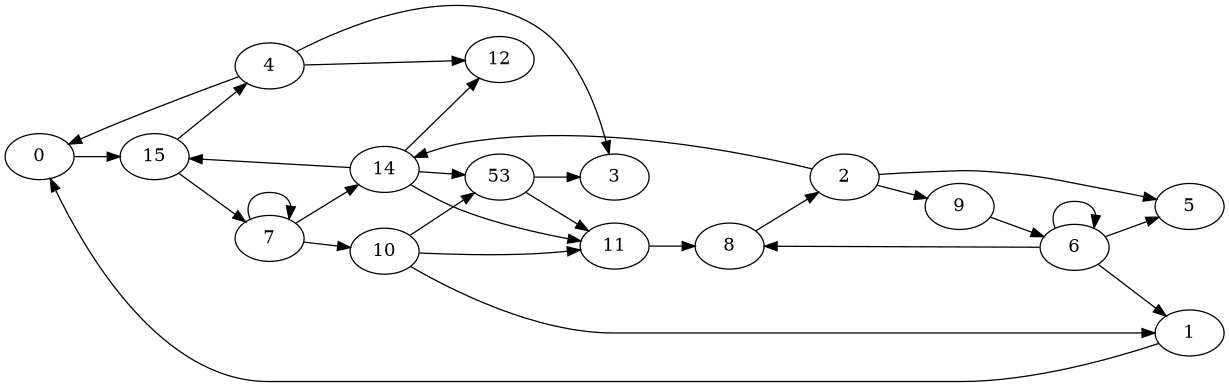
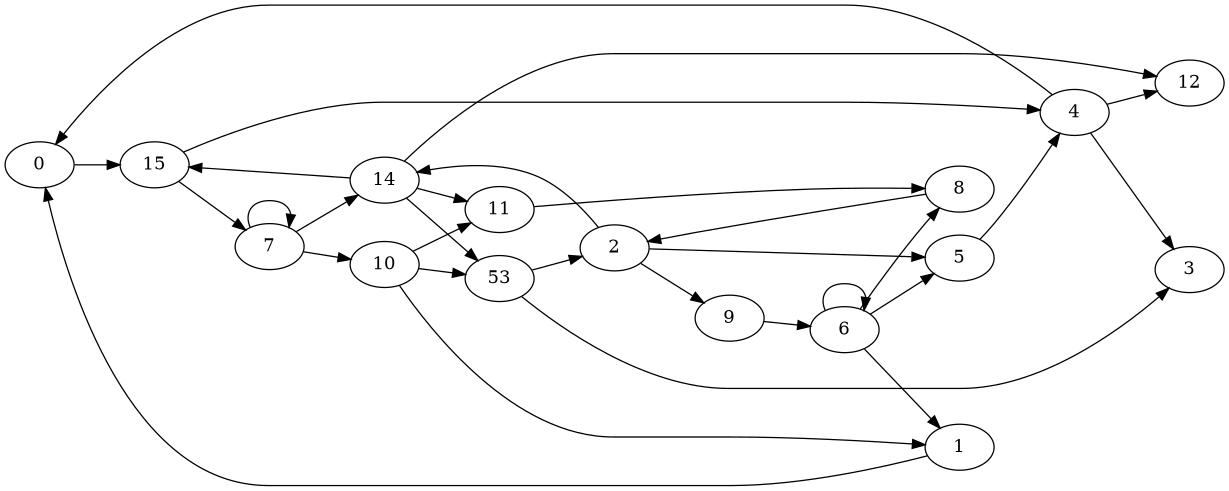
none -> (1018, 193)
(552, 208) -> (551, 265)
